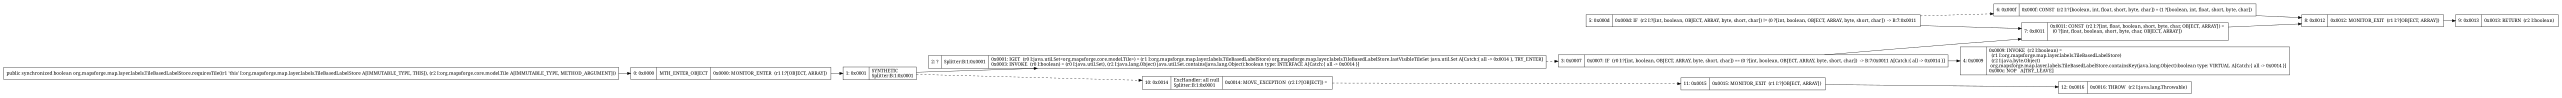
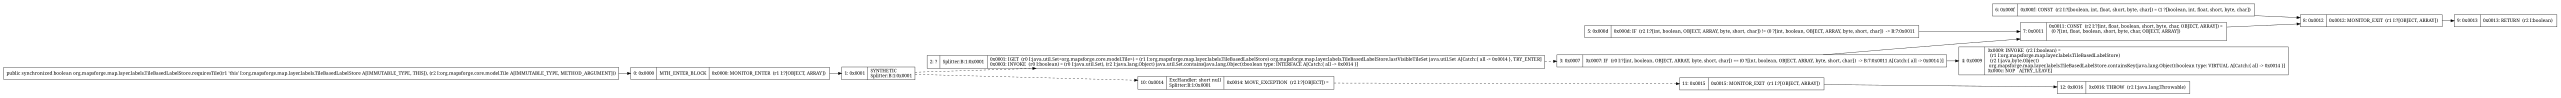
(1955, 15) -> none
(975, 70) -> (974, 70)
(684, 73) -> (683, 73)
(1197, 80) -> (1195, 80)
